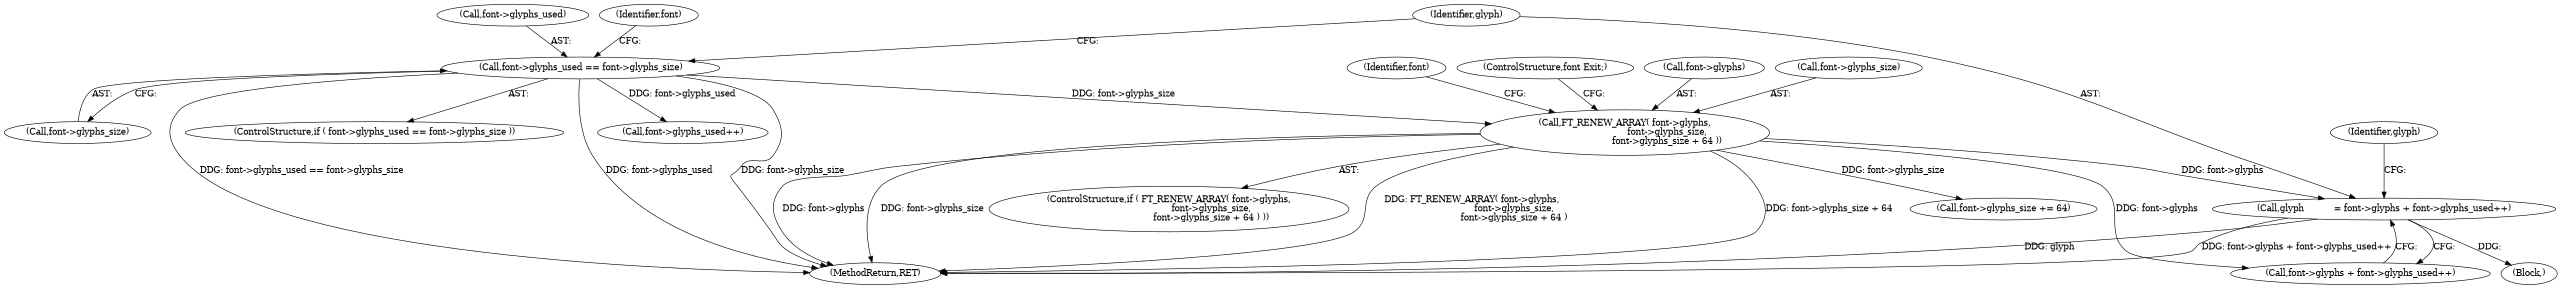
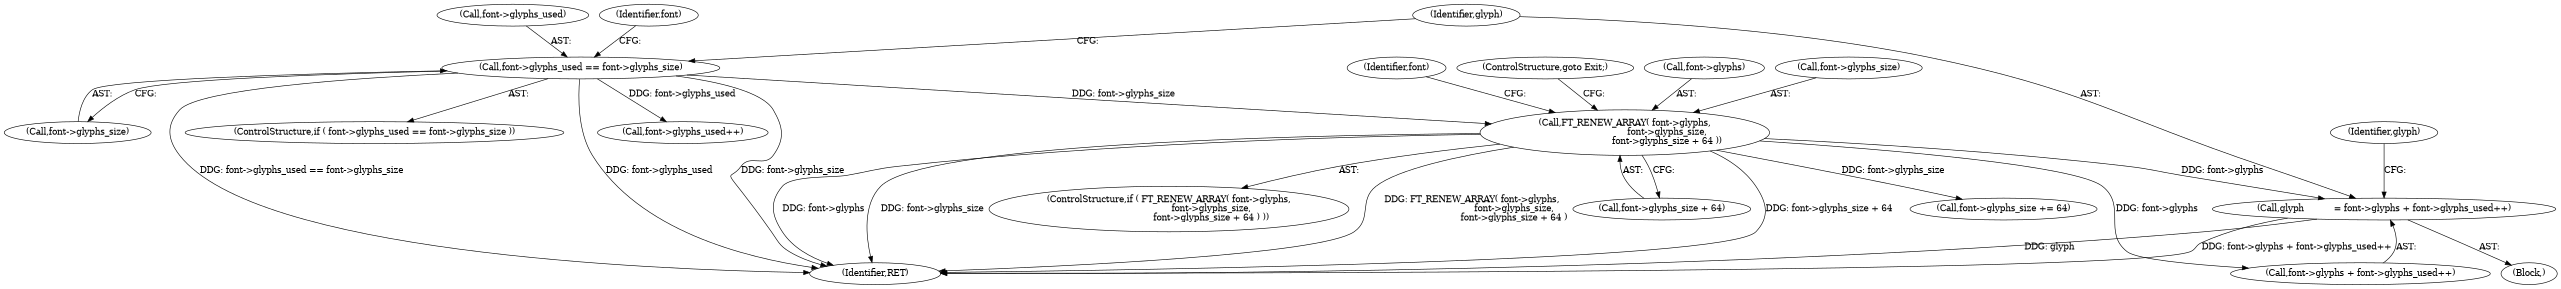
(1545, 68) -> (1545, 68)
none -> (1662, 209)
(2431, 237) -> none
(2408, 247) -> (2408, 247)
(2491, 247) -> (2491, 247)
(875, 274) -> (875, 274)
